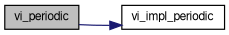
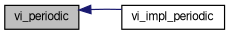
(94, 25) -> (106, 9)
